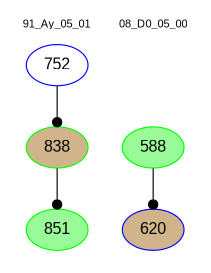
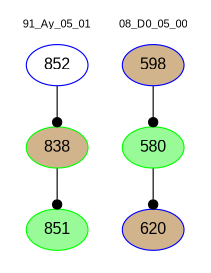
(57, 65) -> (57, 65)
none -> (153, 65)
(153, 147) -> (153, 147)
